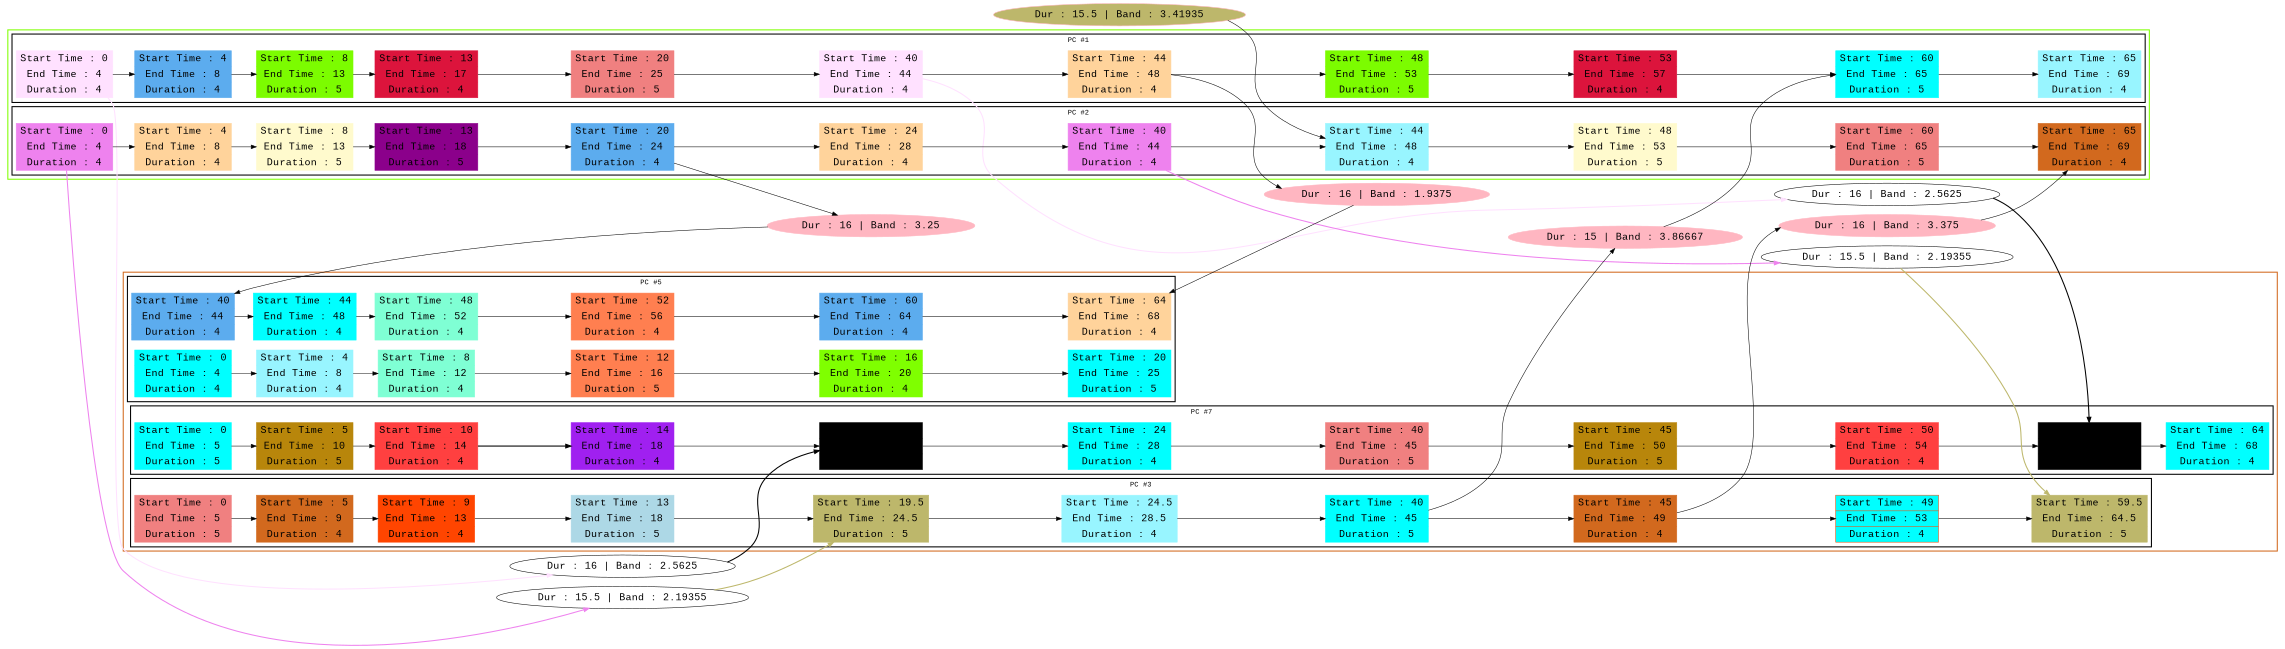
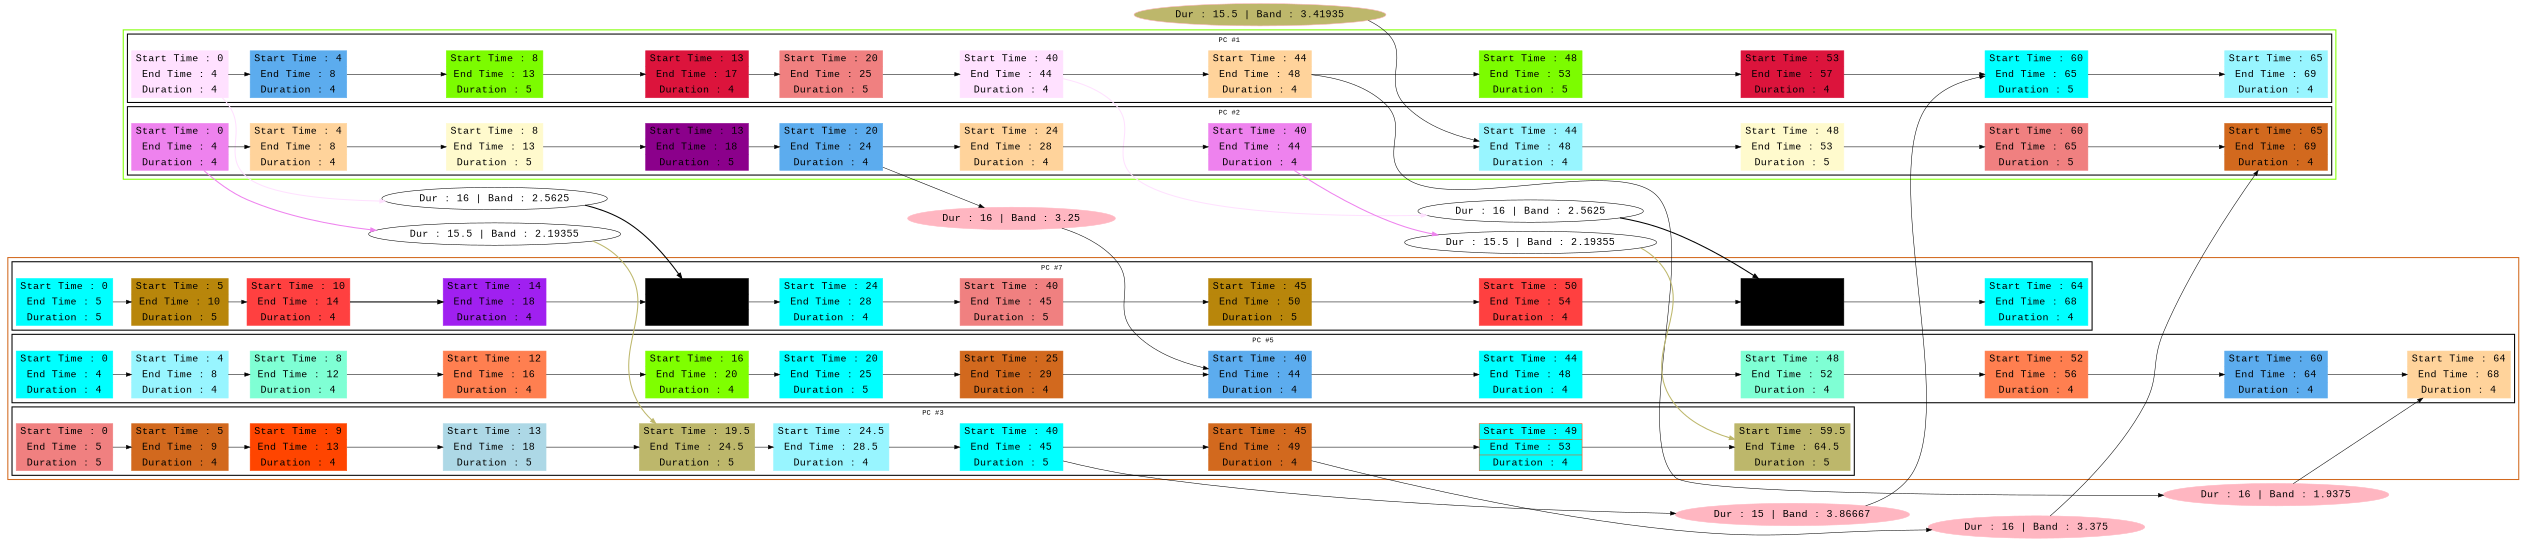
none -> (1011, 375)
(623, 389) -> (495, 390)
